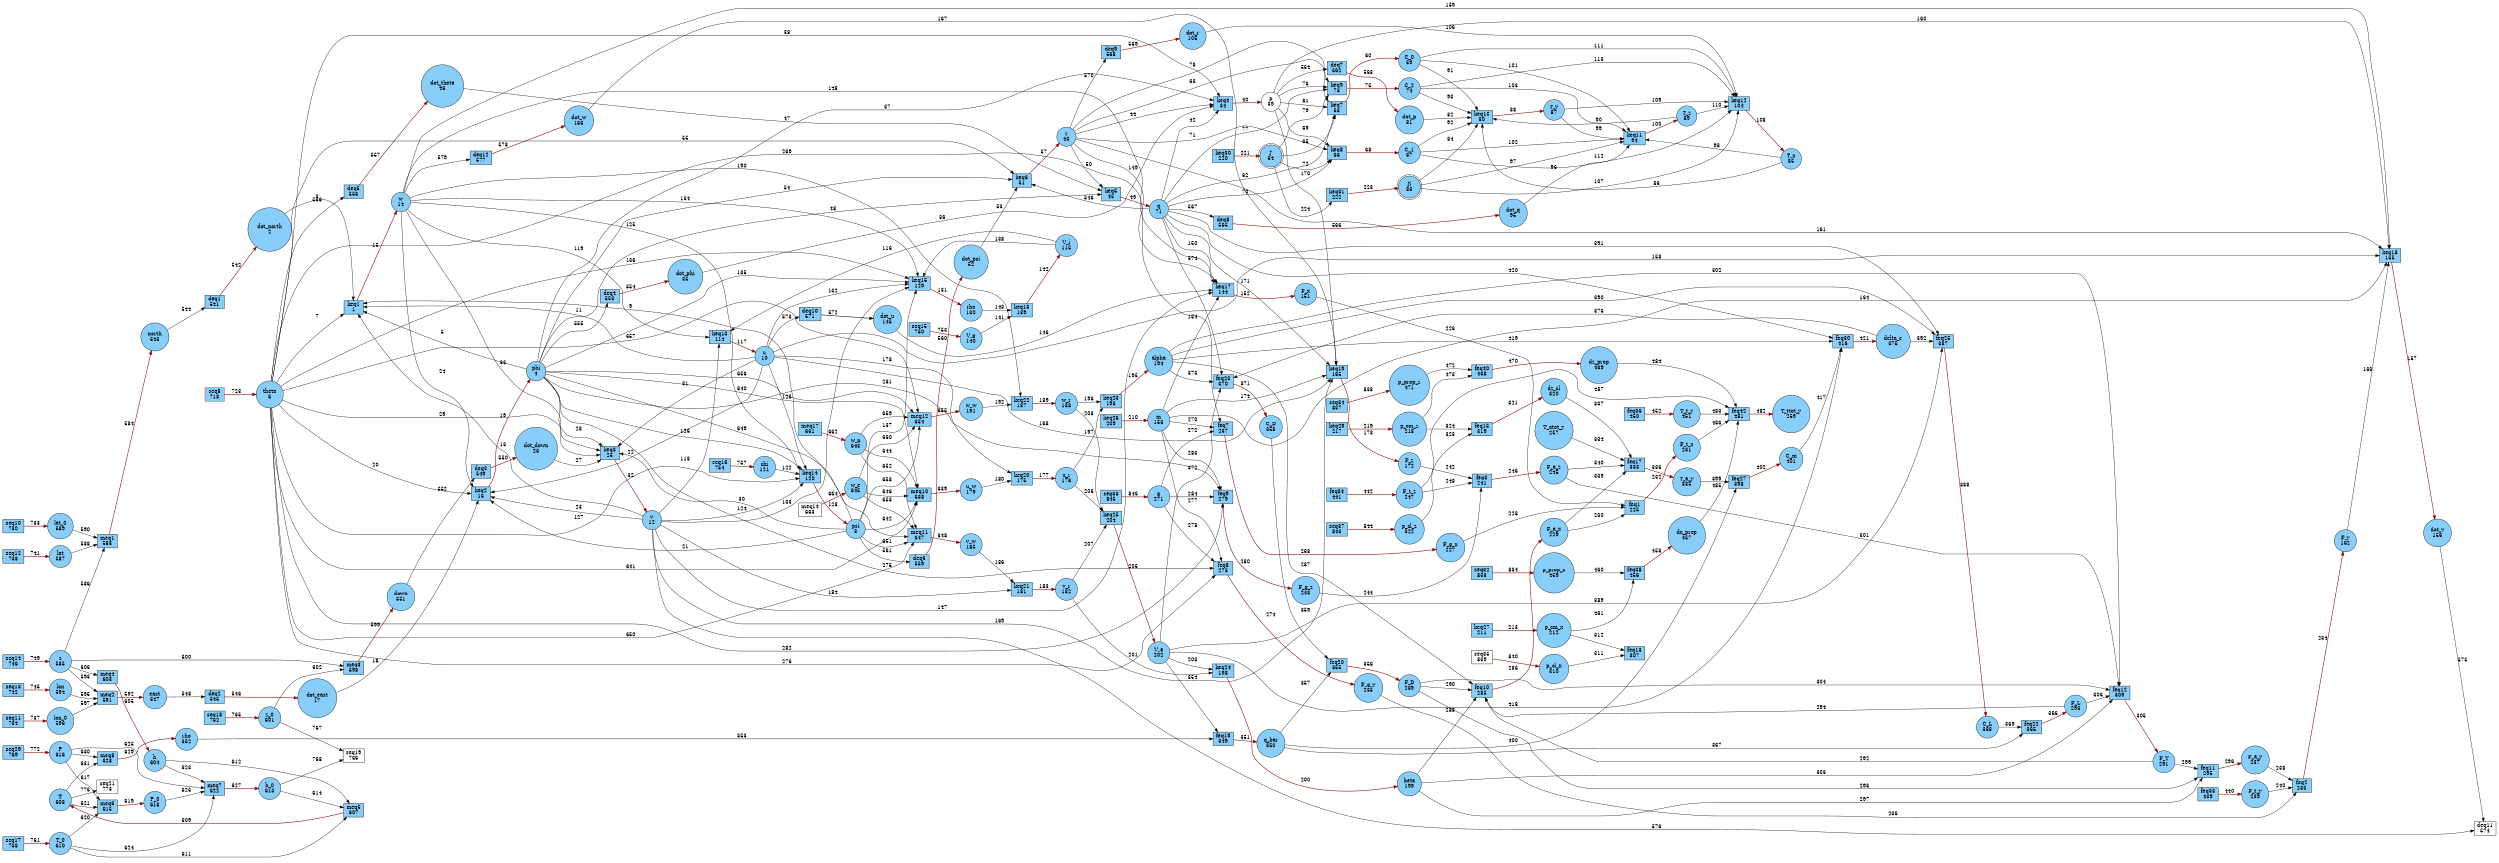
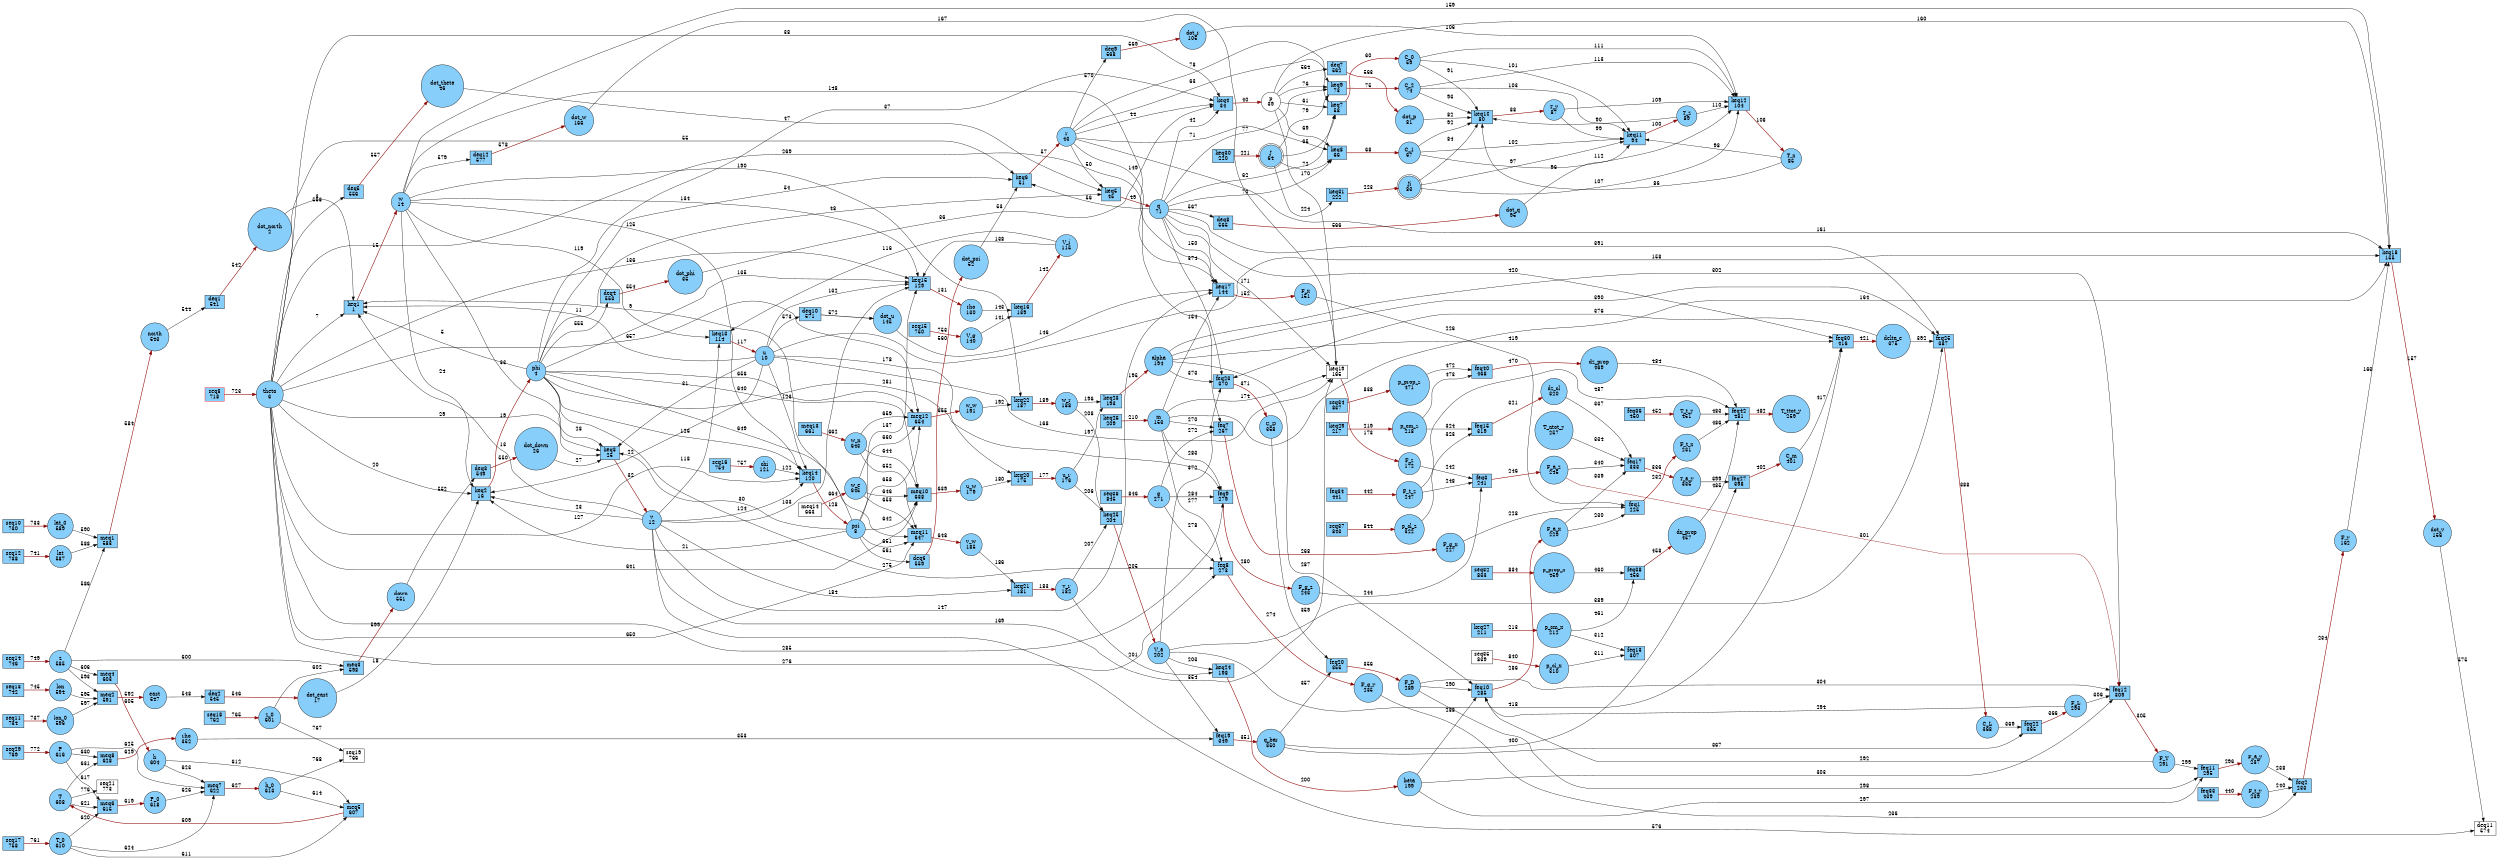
(1089, 198) -> (1089, 198)
(1337, 372) -> (1337, 372)
(810, 429) -> (810, 429)
(1888, 544) -> (1888, 544)
(787, 648) -> (787, 648)
